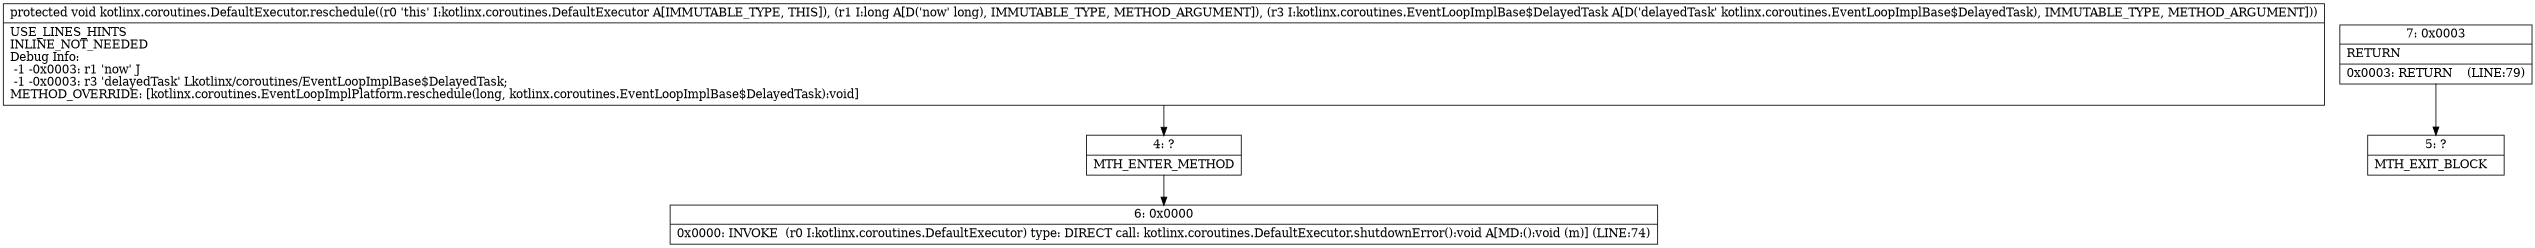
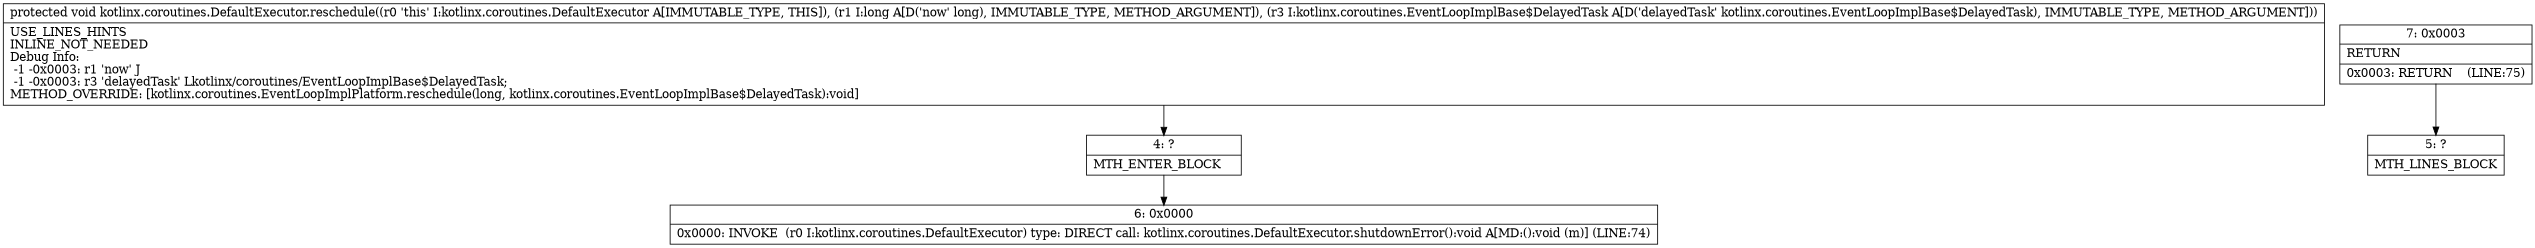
(2436, 74) -> (2436, 74)
(1164, 165) -> (1157, 165)
(2431, 165) -> (2436, 165)
